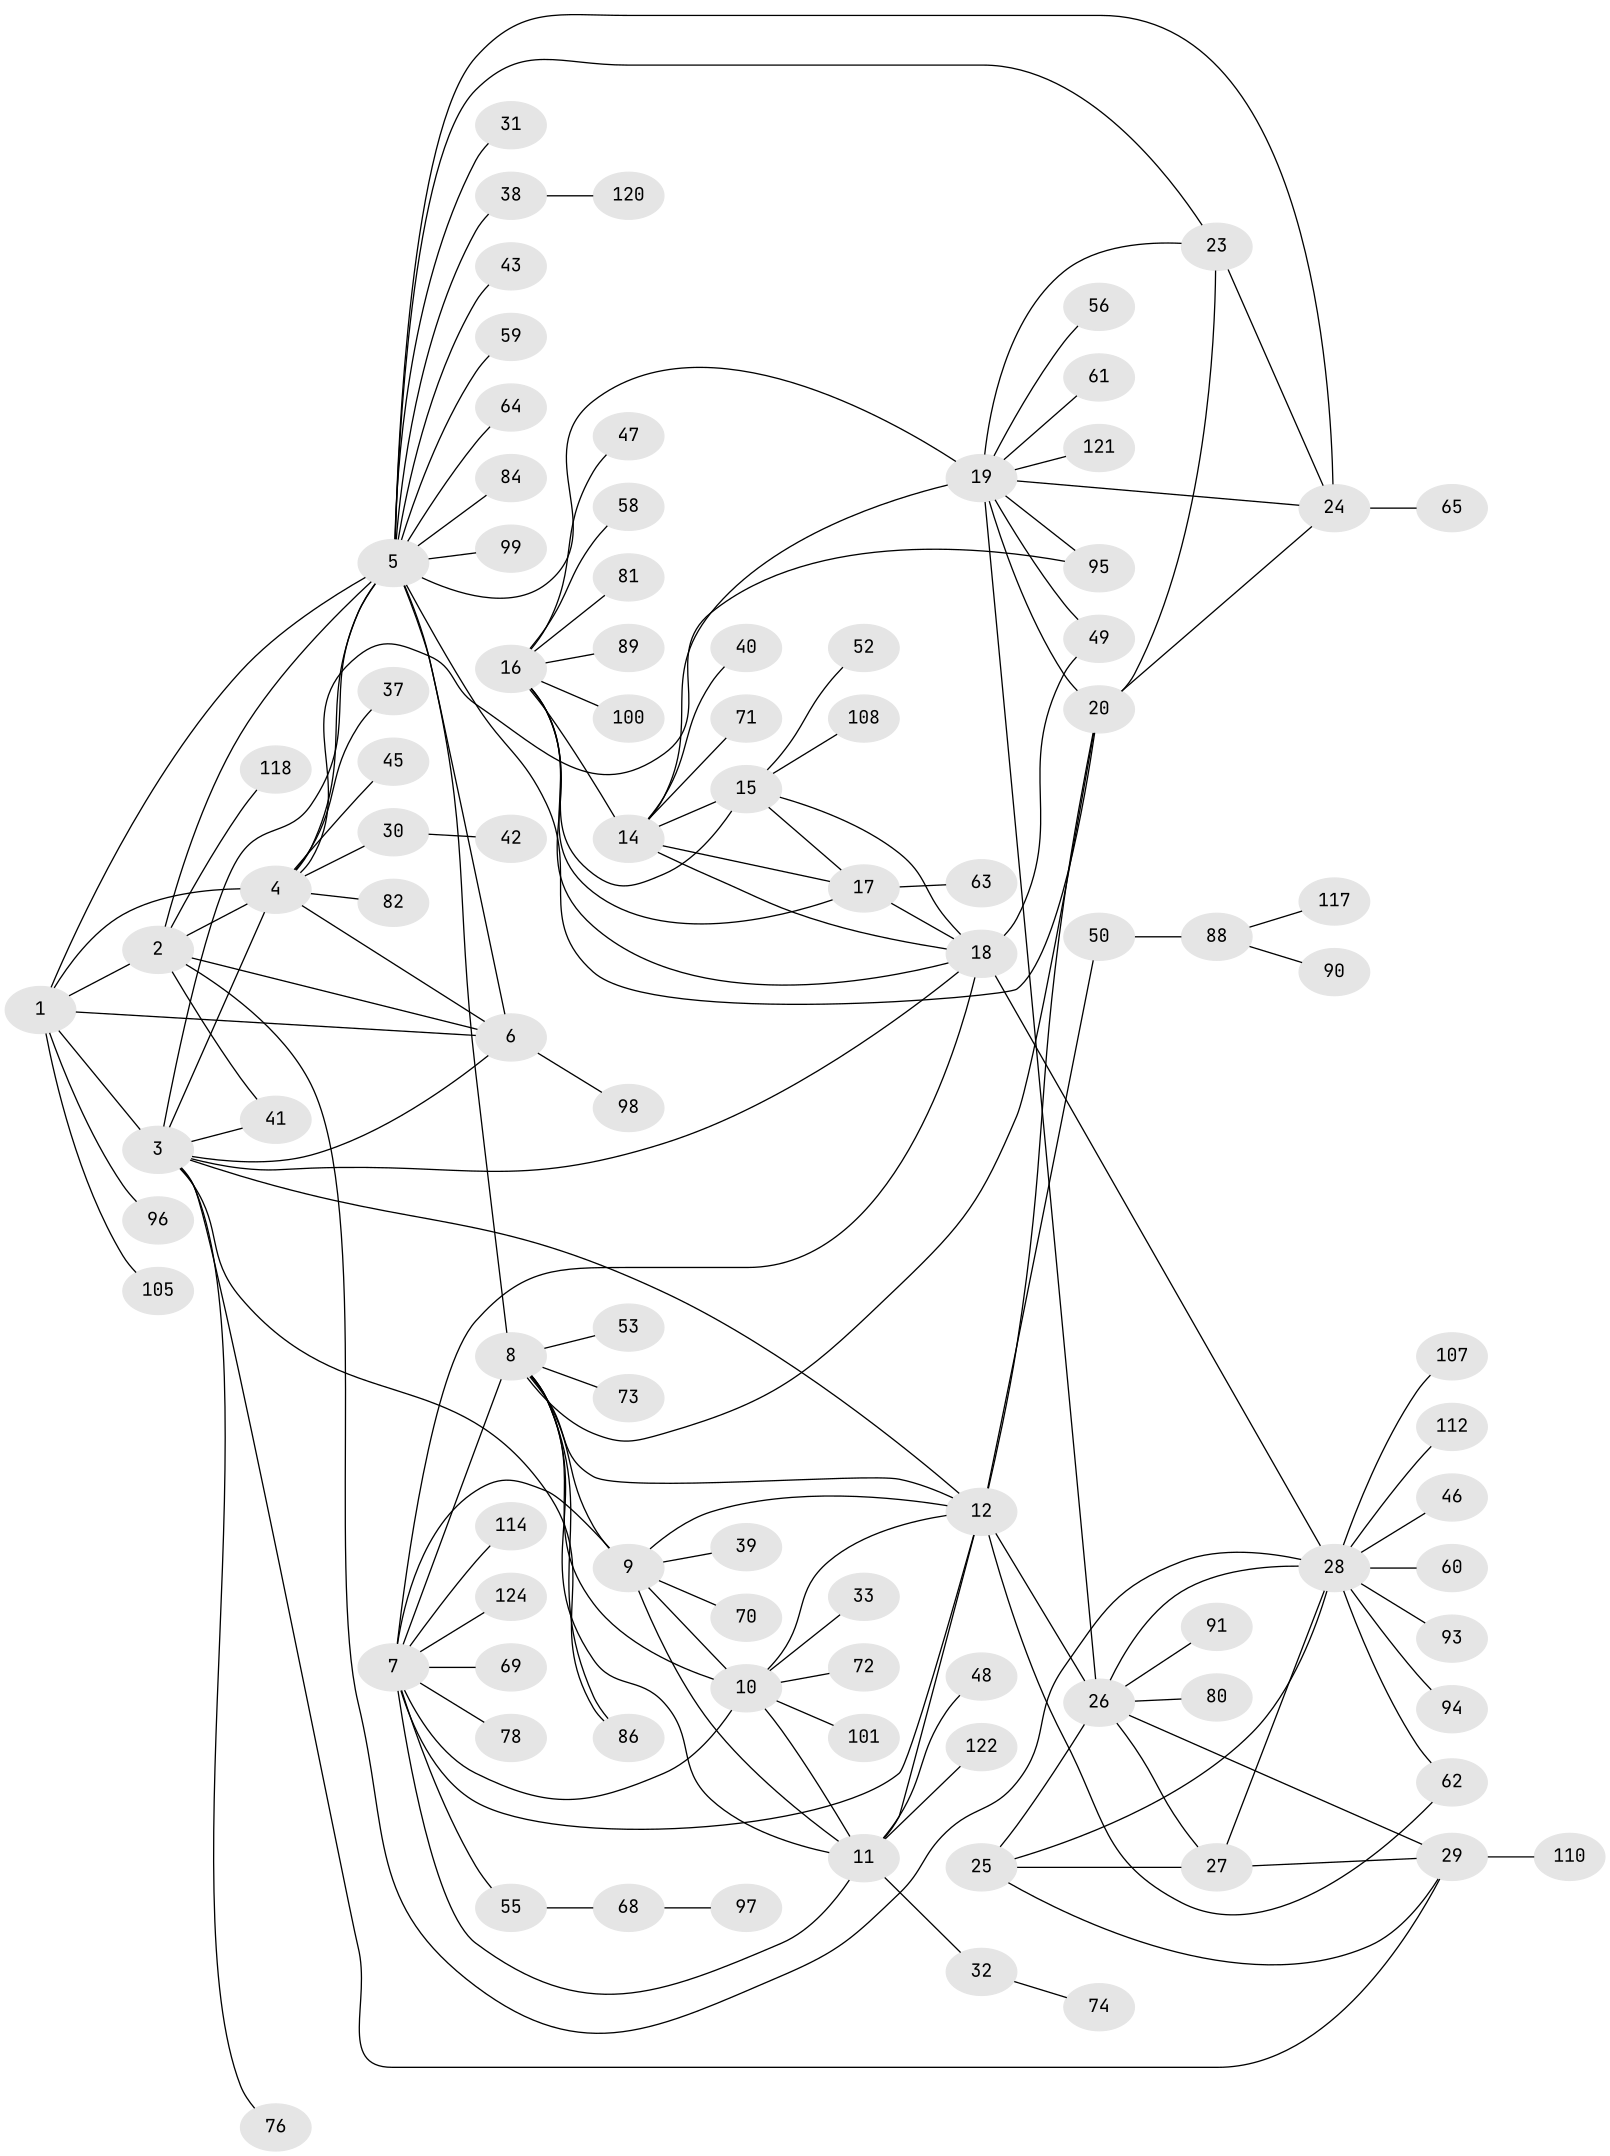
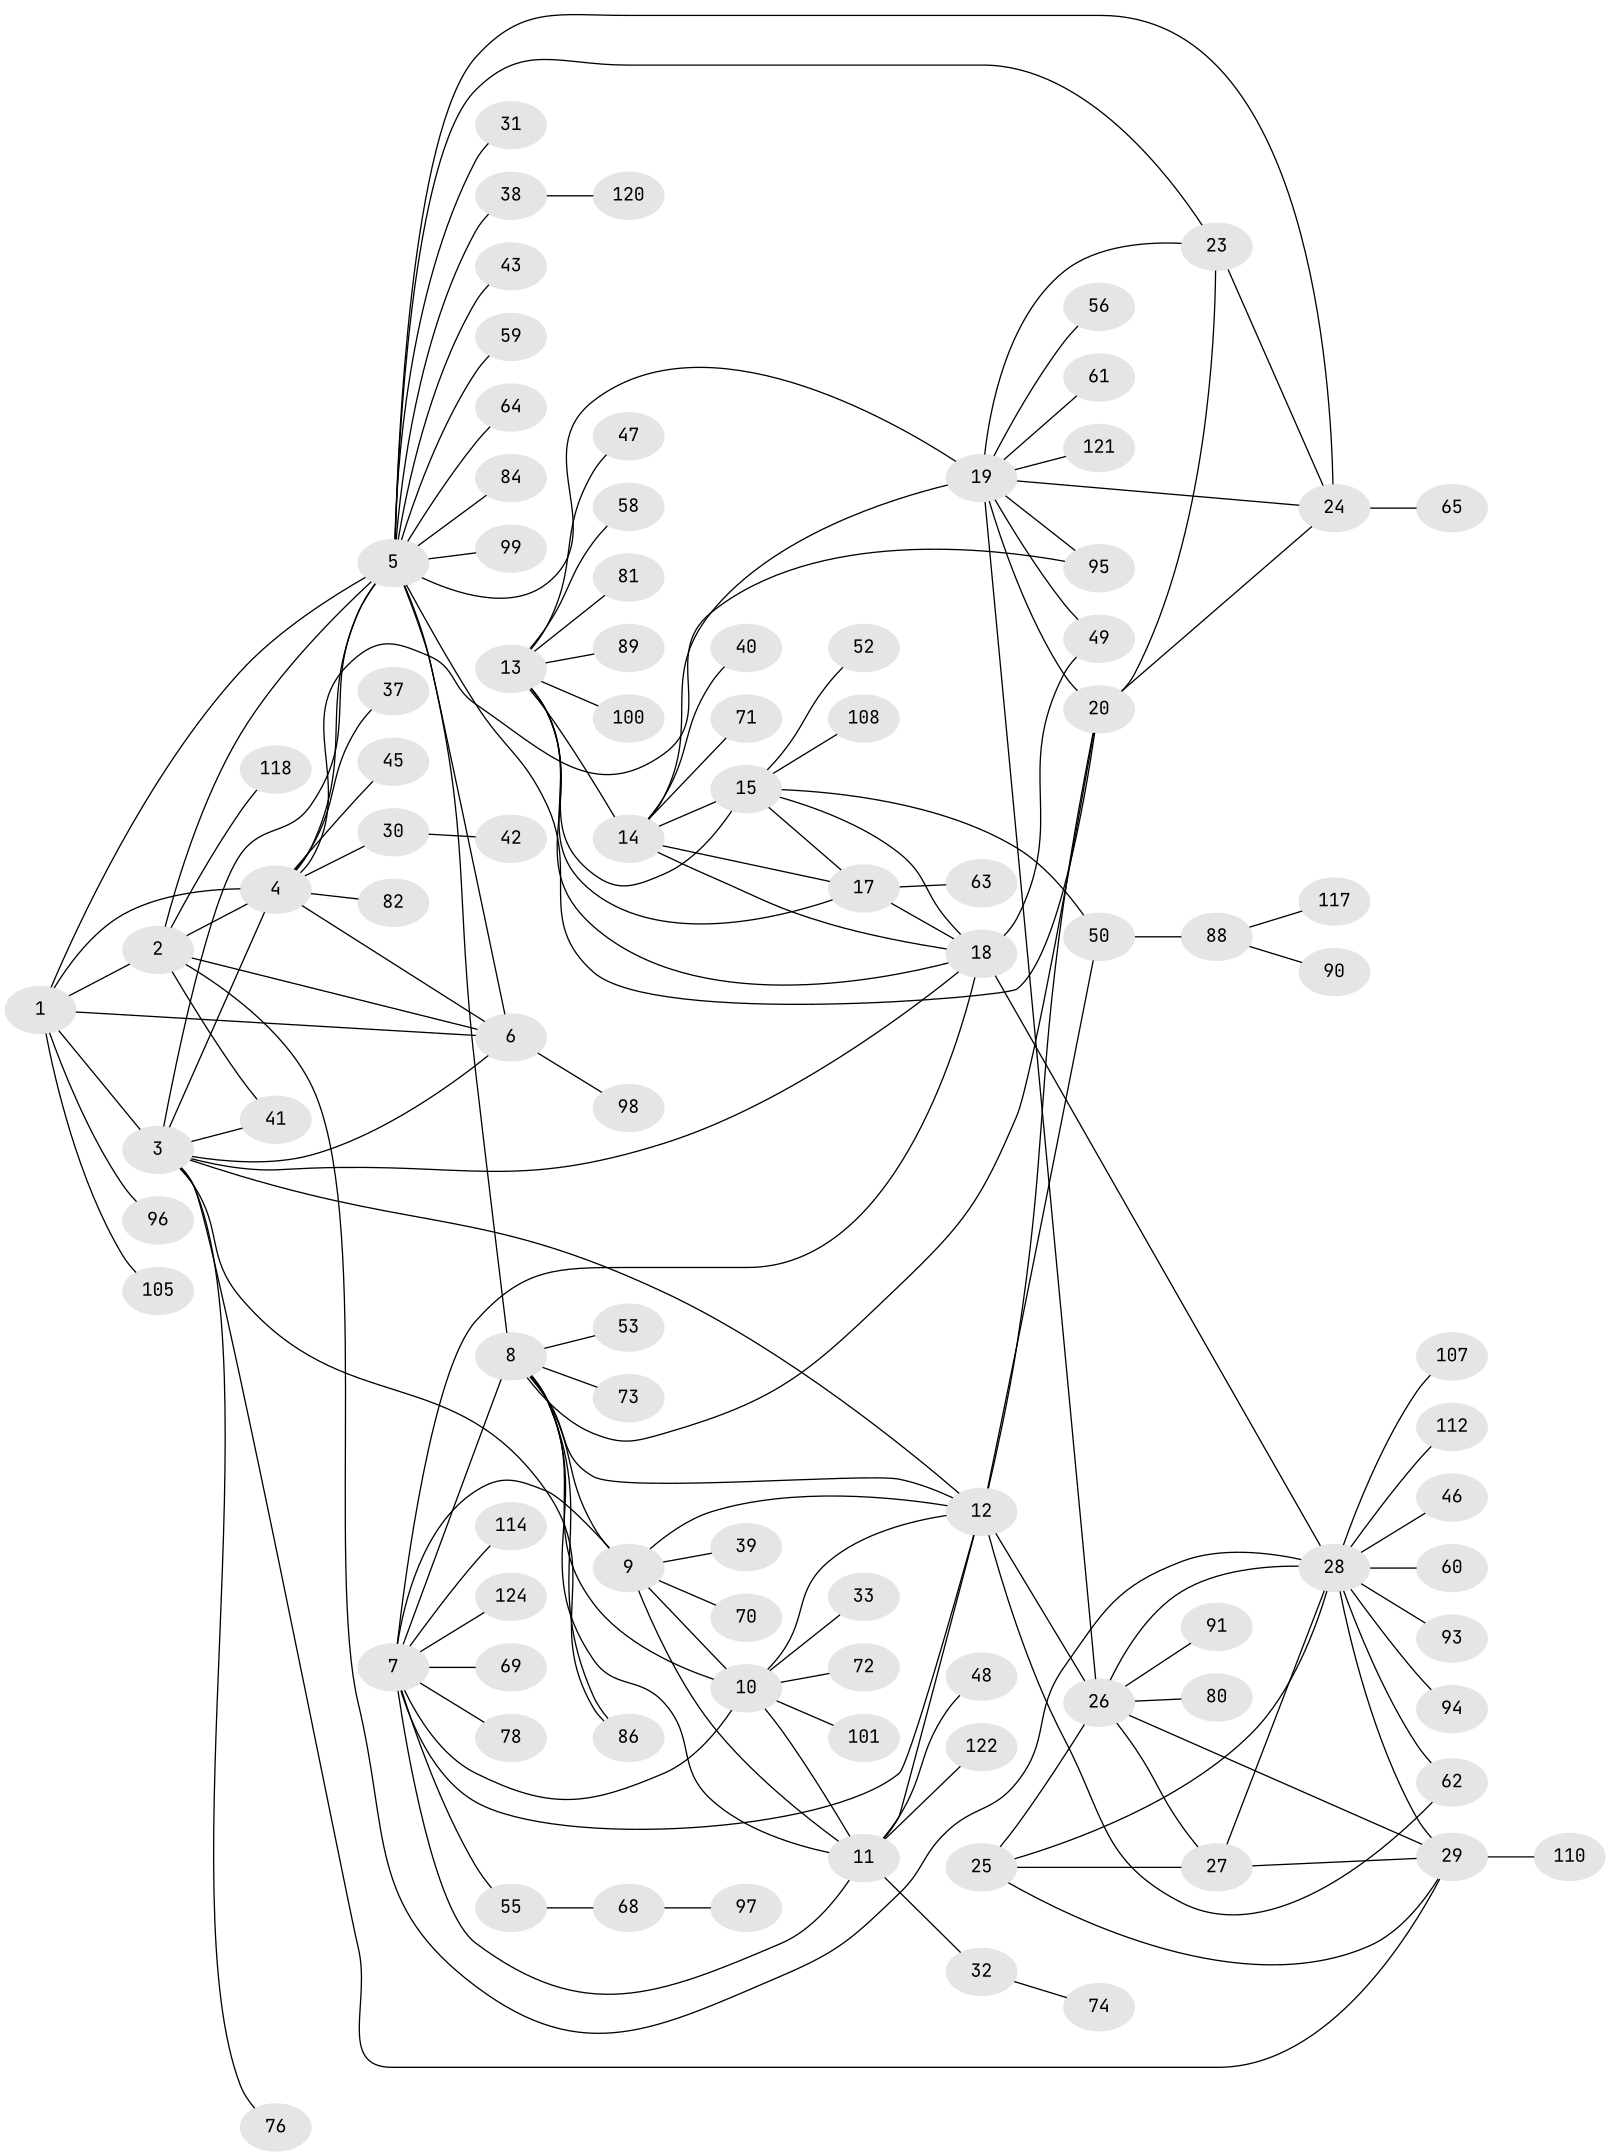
(511, 669) -> (511, 669)
none -> (949, 818)
none -> (1374, 1719)
